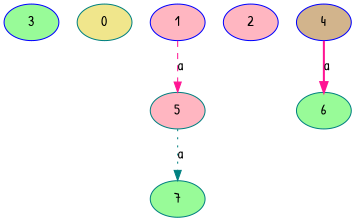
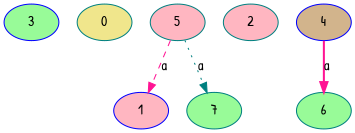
(251, 22) -> (251, 22)
(178, 61) -> (161, 62)
